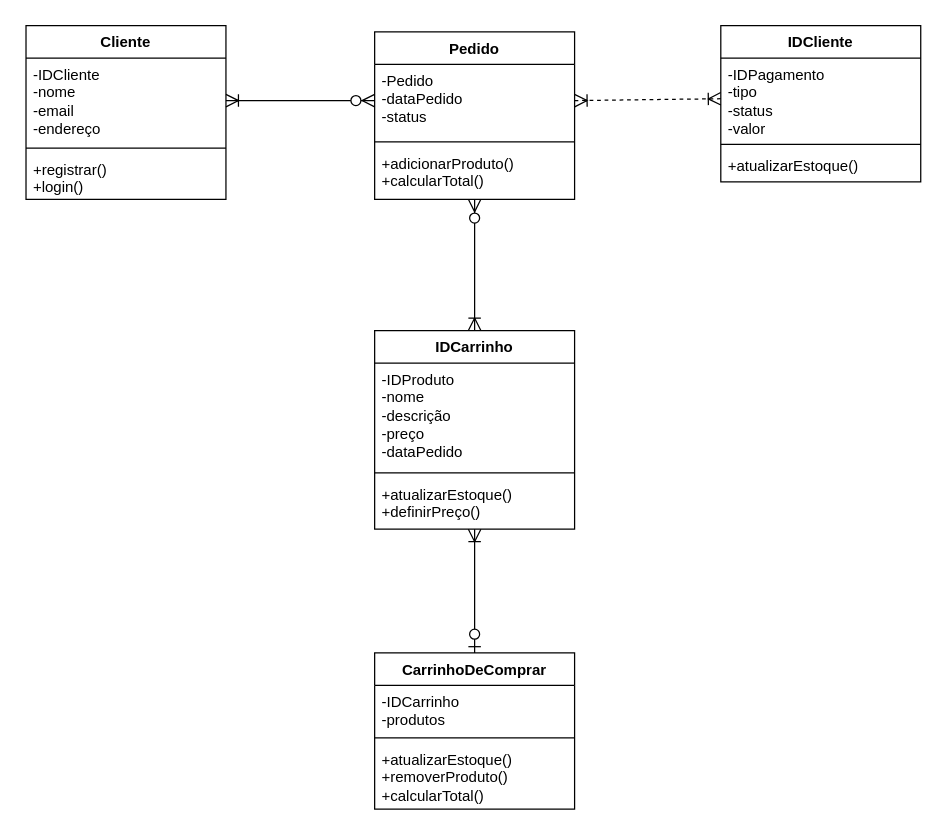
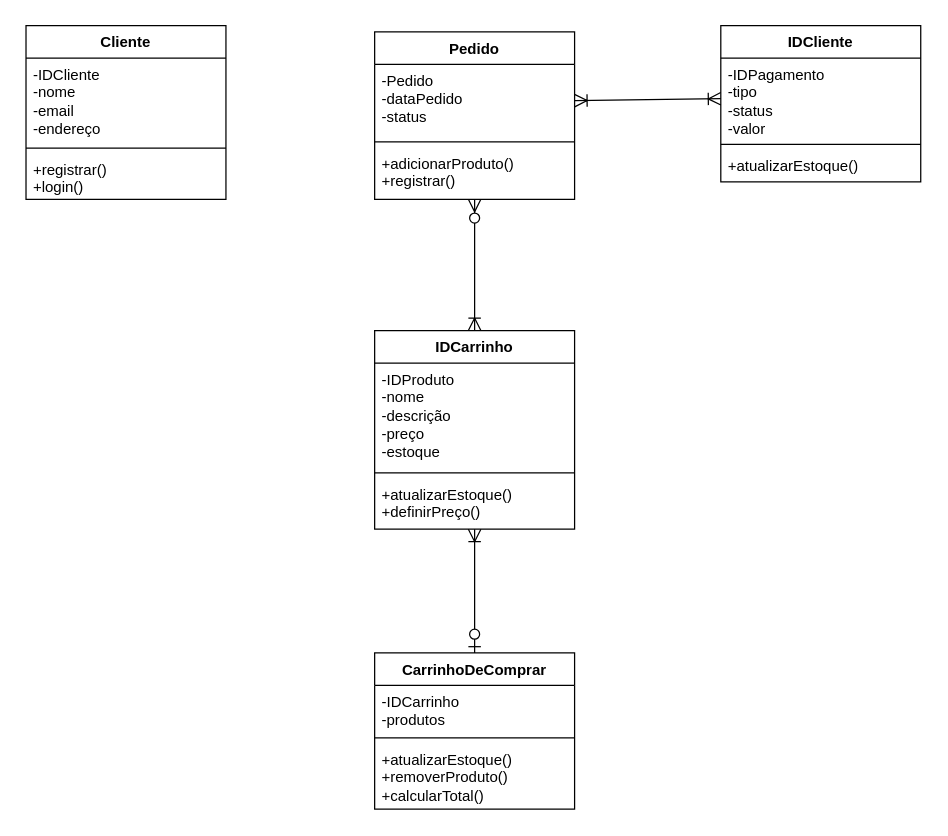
(646, 100) -> (646, 100)
(300, 101) -> none
(458, 174) -> (458, 174)
(426, 417) -> (424, 417)
